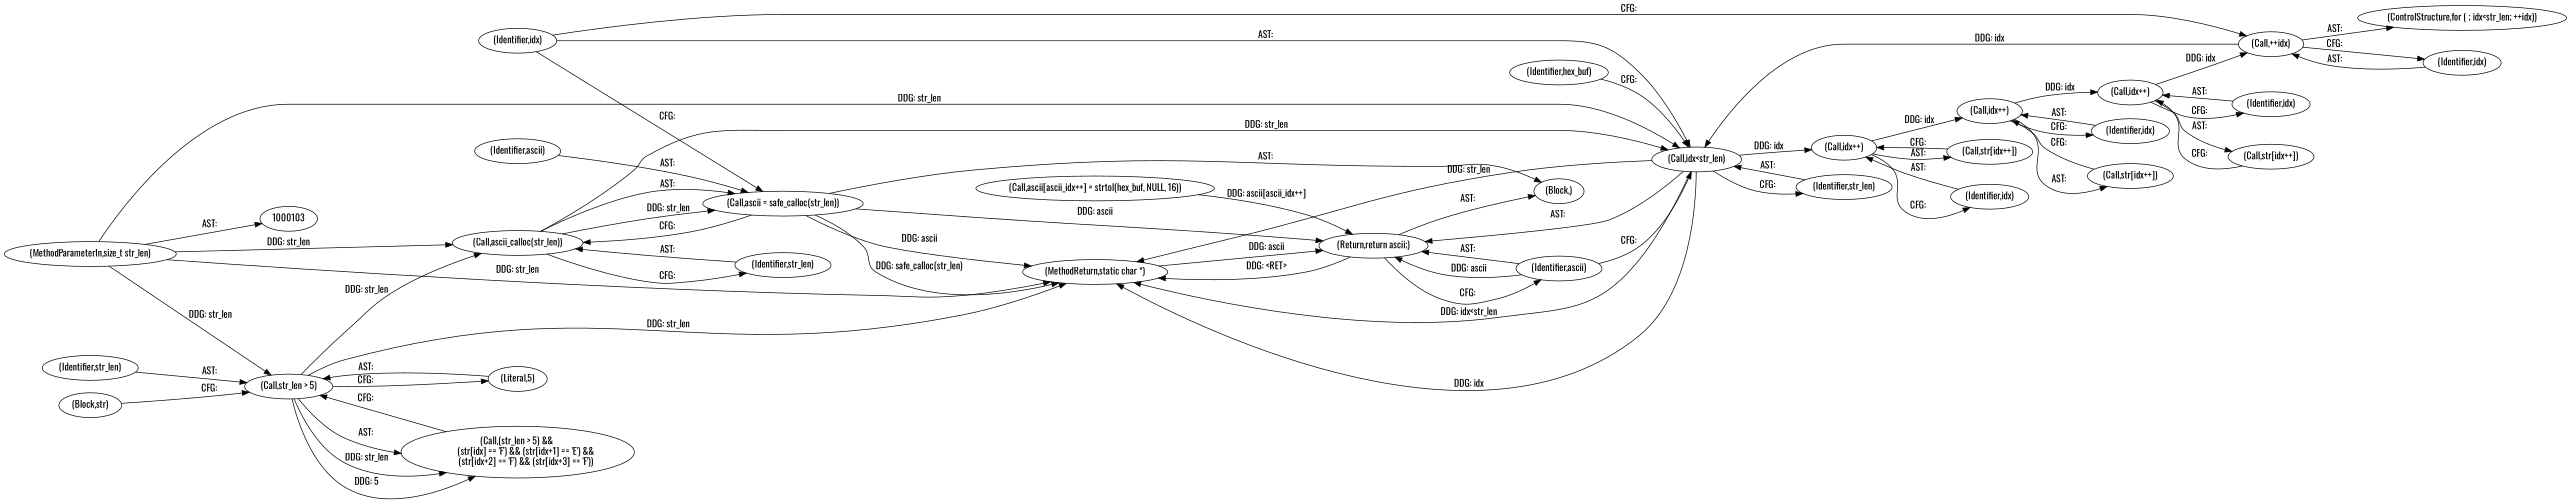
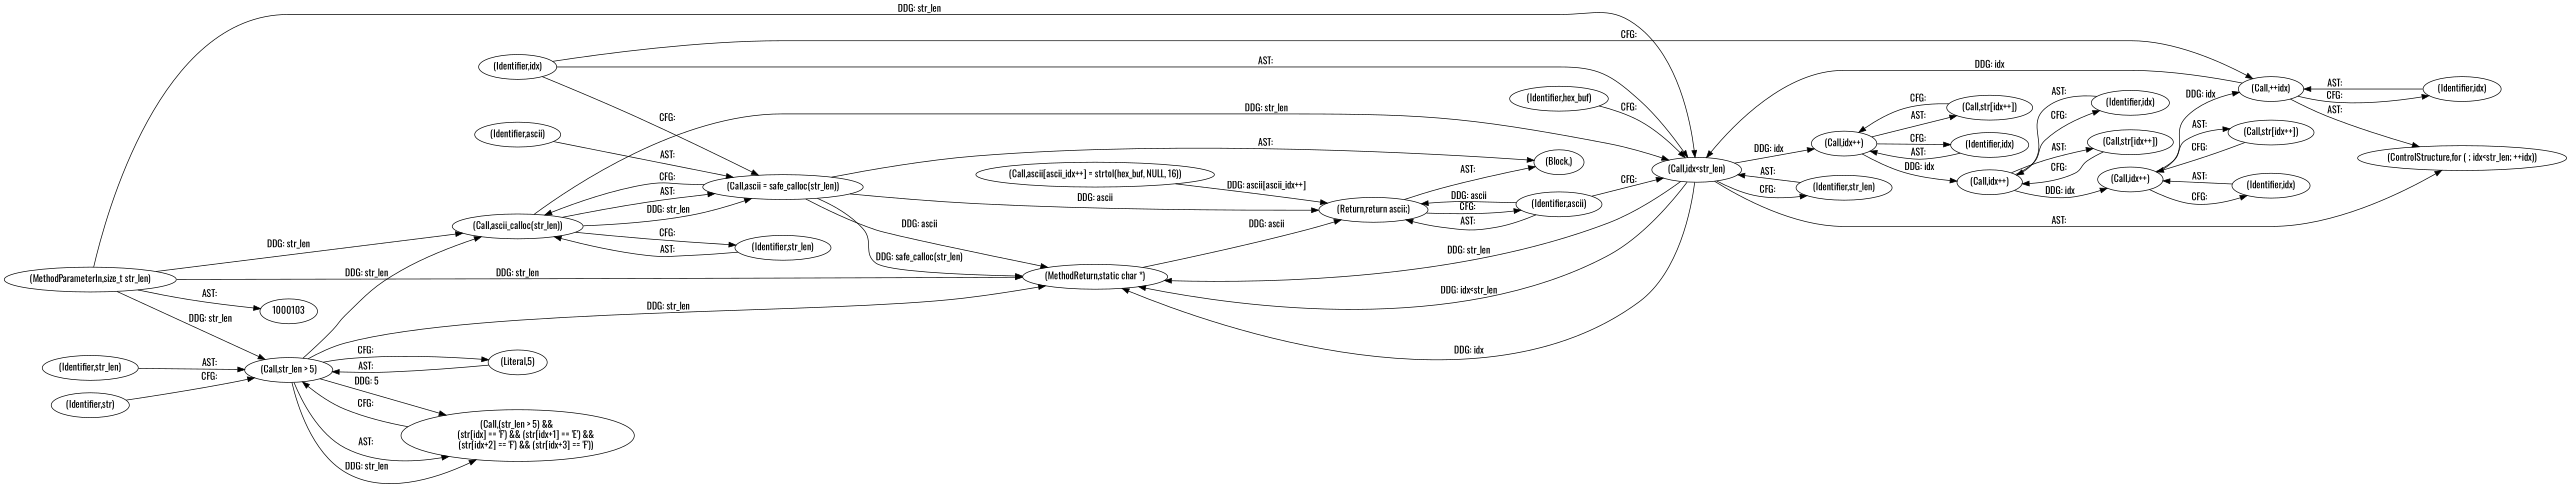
(1565, 228) -> (2075, 226)
(1259, 278) -> none
(90, 405) -> (90, 405)
